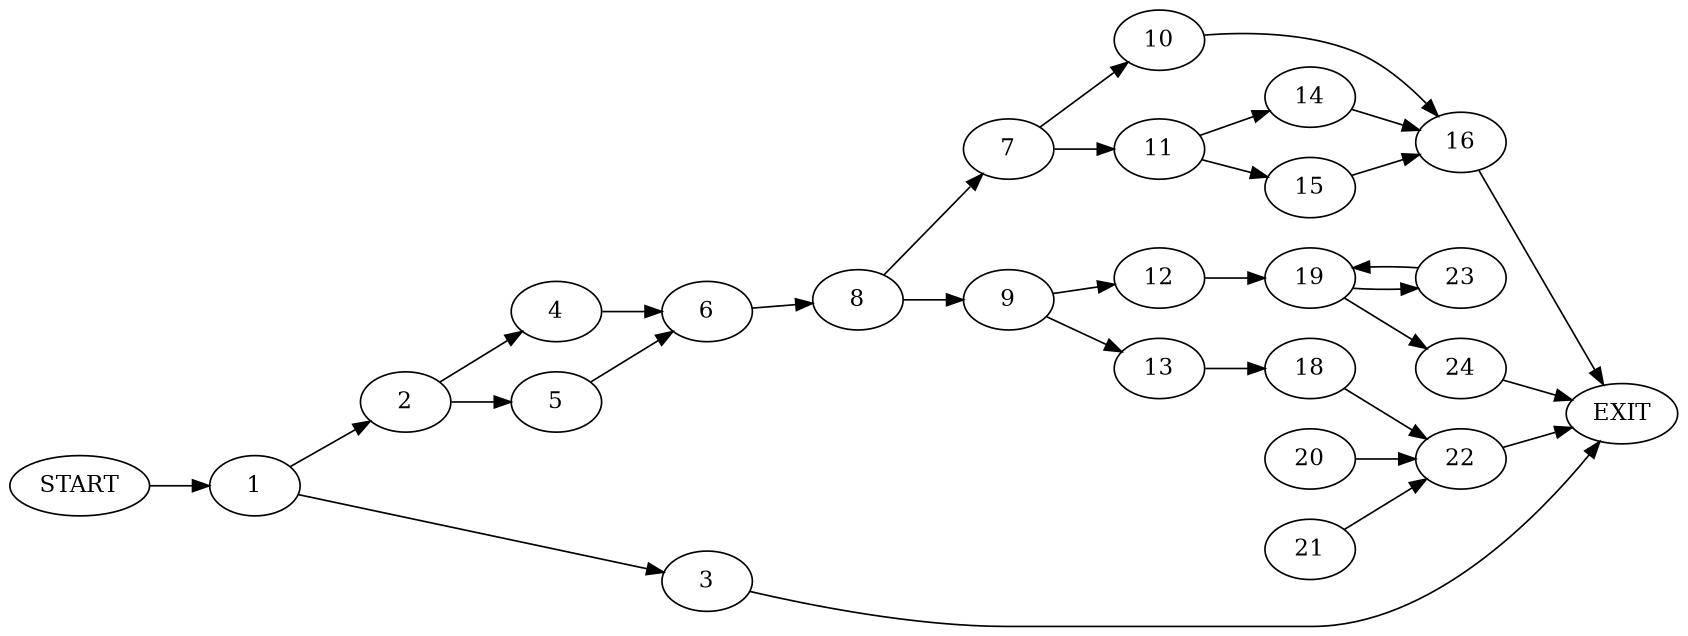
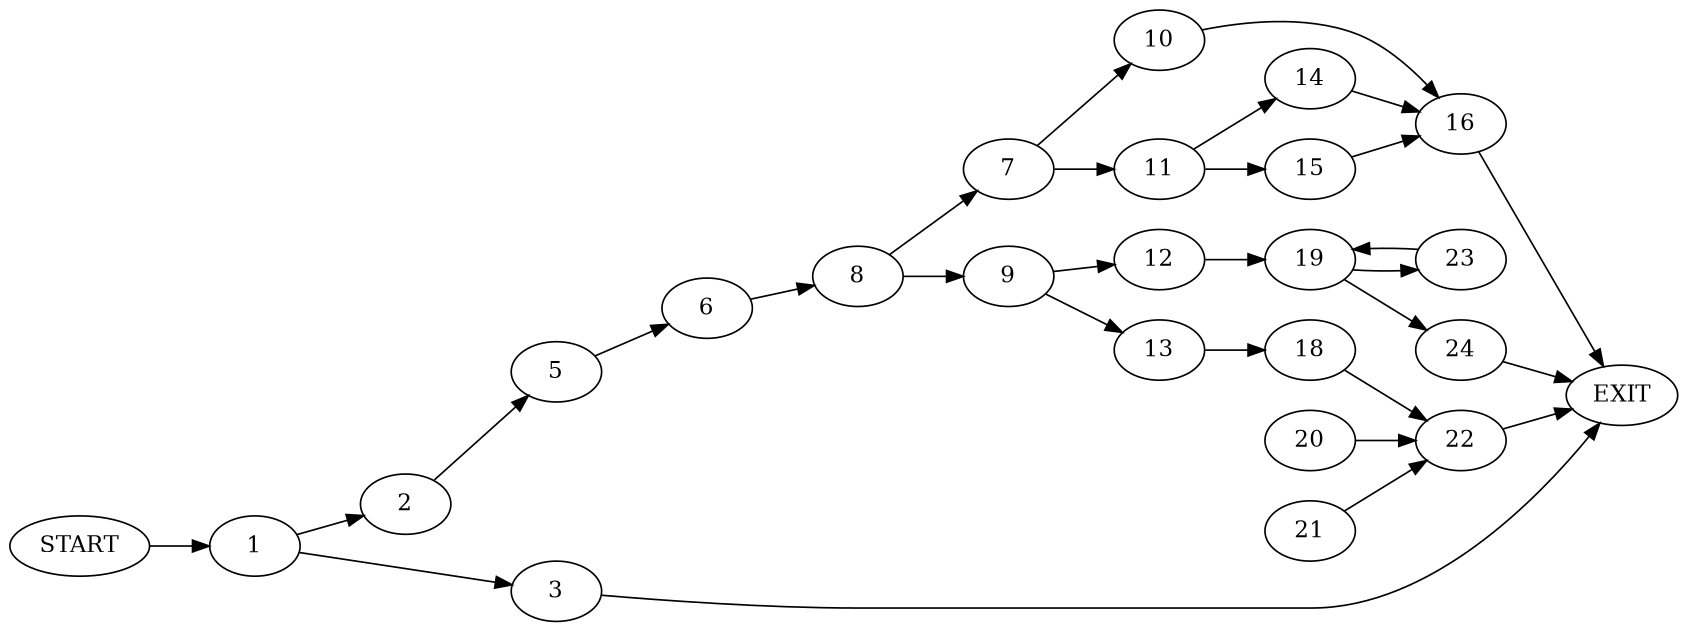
(556, 312) -> none
